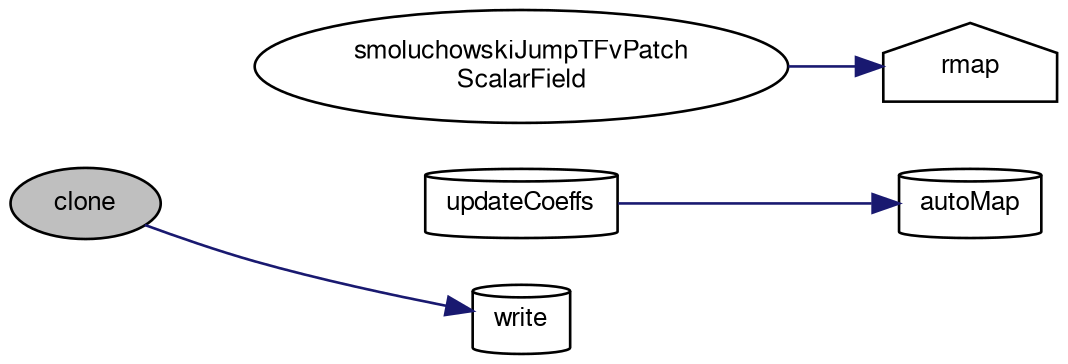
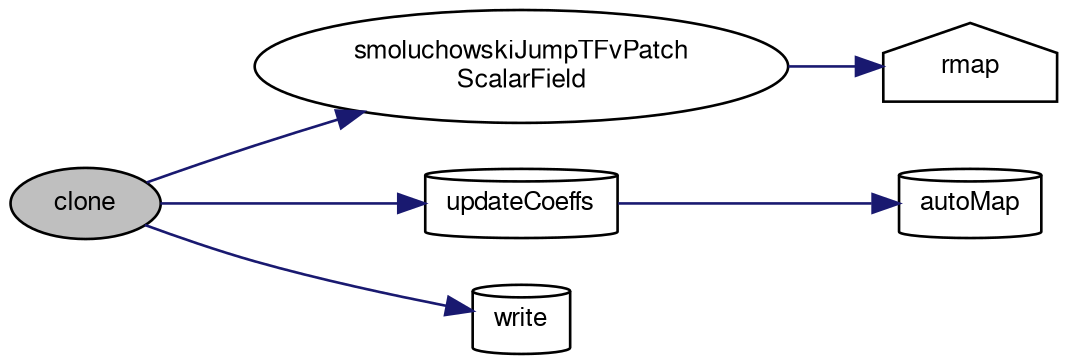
none -> (242, 150)
none -> (279, 203)
